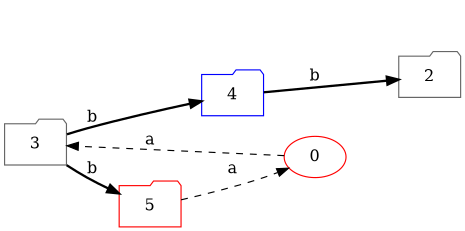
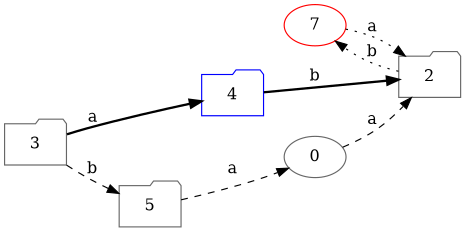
none -> (315, 25)
(93, 117) -> (93, 117)
(181, 151) -> (375, 130)
(315, 157) -> (315, 157)
(87, 178) -> (87, 178)
(150, 206) -> (150, 206)
